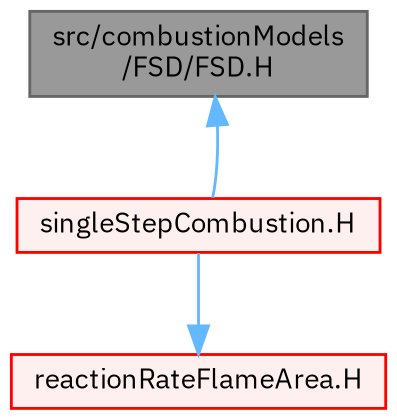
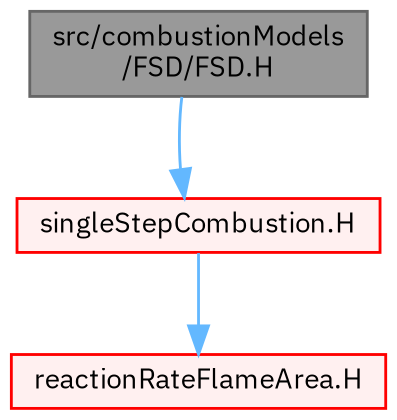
(217, 162) -> (179, 133)
